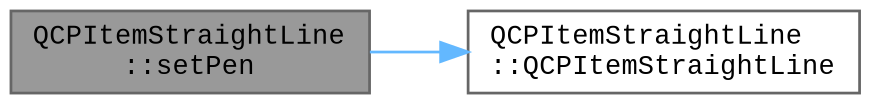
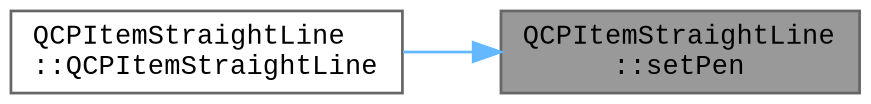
(405, 52) -> (438, 52)
